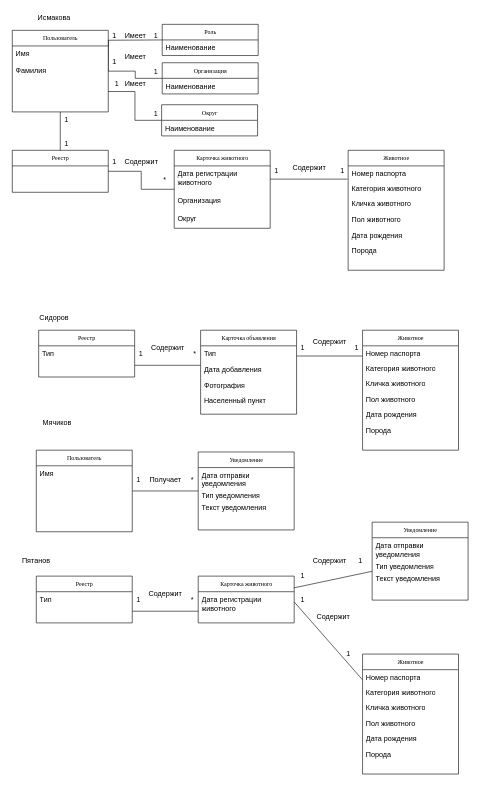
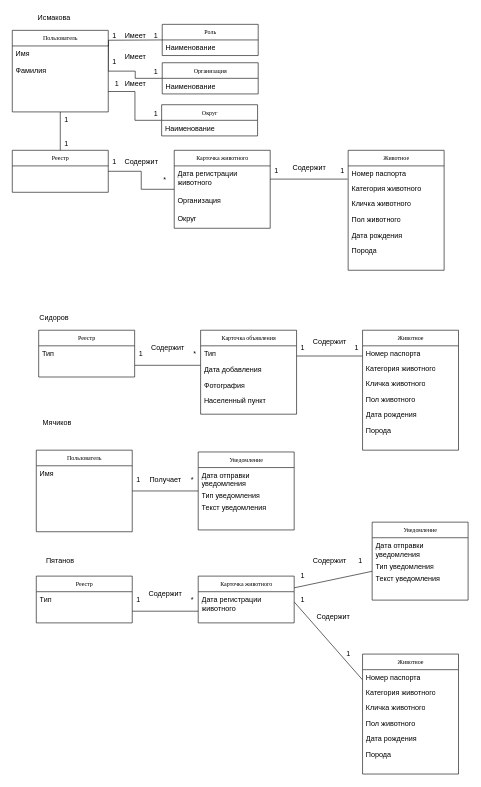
(36, 561) -> (60, 561)
